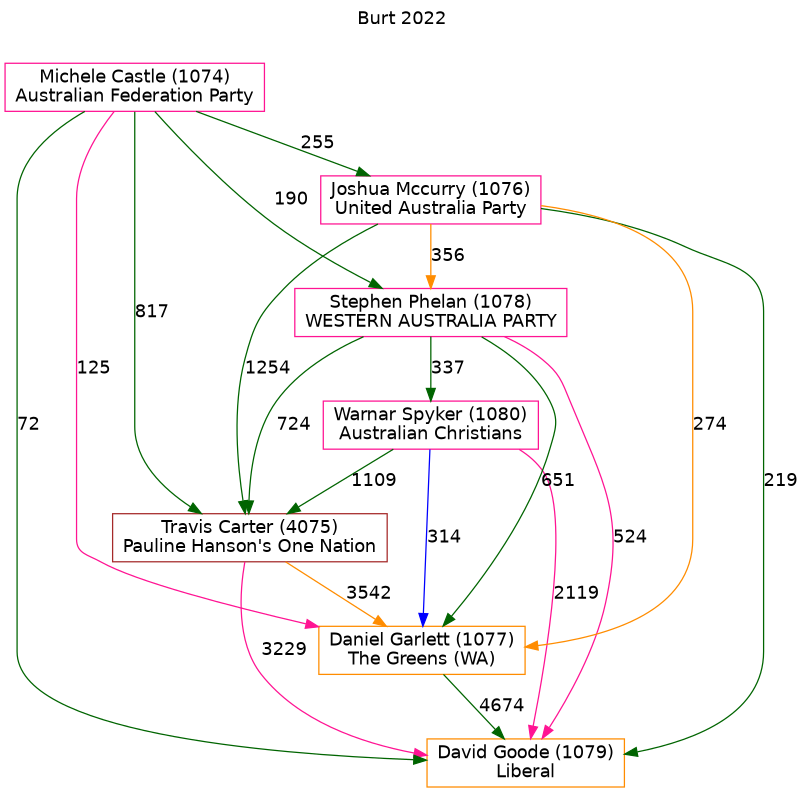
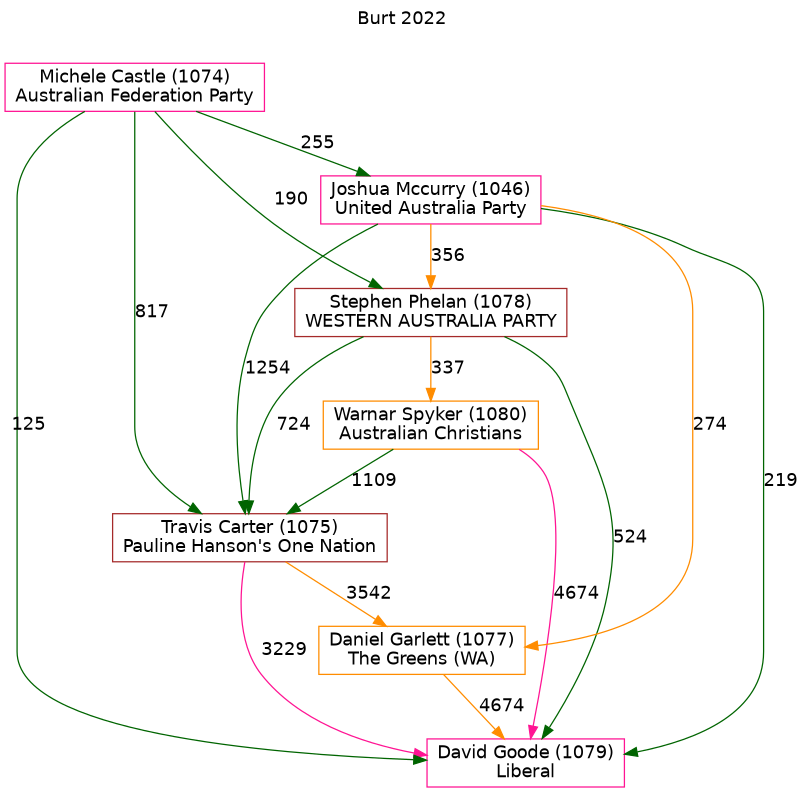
(431, 200) -> (431, 200)
(431, 313) -> (431, 313)
(431, 362) -> (431, 362)
(29, 425) -> (29, 425)
(431, 425) -> (431, 425)
(77, 446) -> none
(538, 481) -> none
(611, 520) -> (611, 520)
(427, 531) -> none
(250, 538) -> (250, 538)
(577, 594) -> (577, 594)
(469, 702) -> (469, 702)
(526, 763) -> (526, 763)
